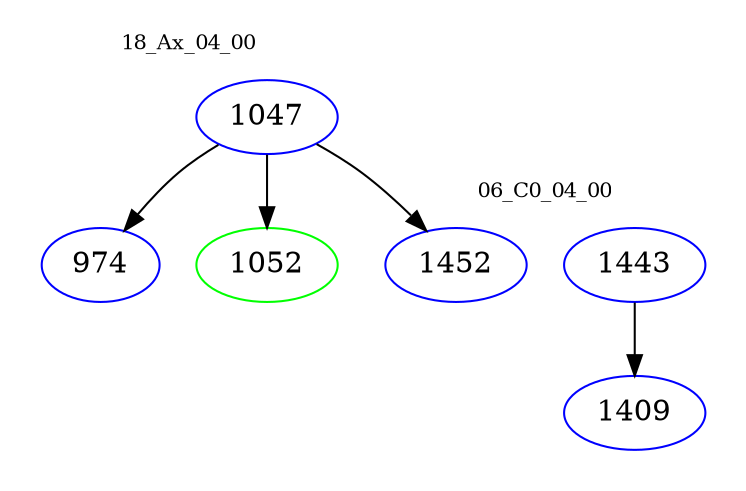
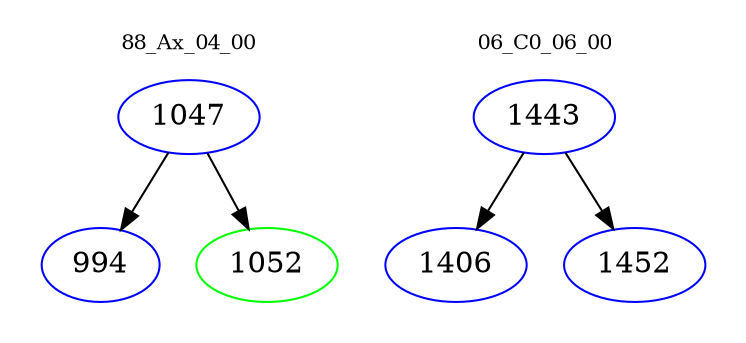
(189, 44) -> (189, 44)
(383, 189) -> (584, 182)
(545, 192) -> (545, 44)
(101, 265) -> (101, 265)
(635, 413) -> (456, 265)
